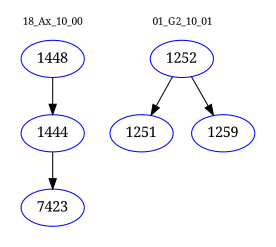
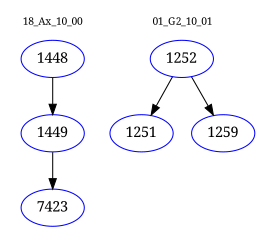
(53, 133) -> (53, 133)
